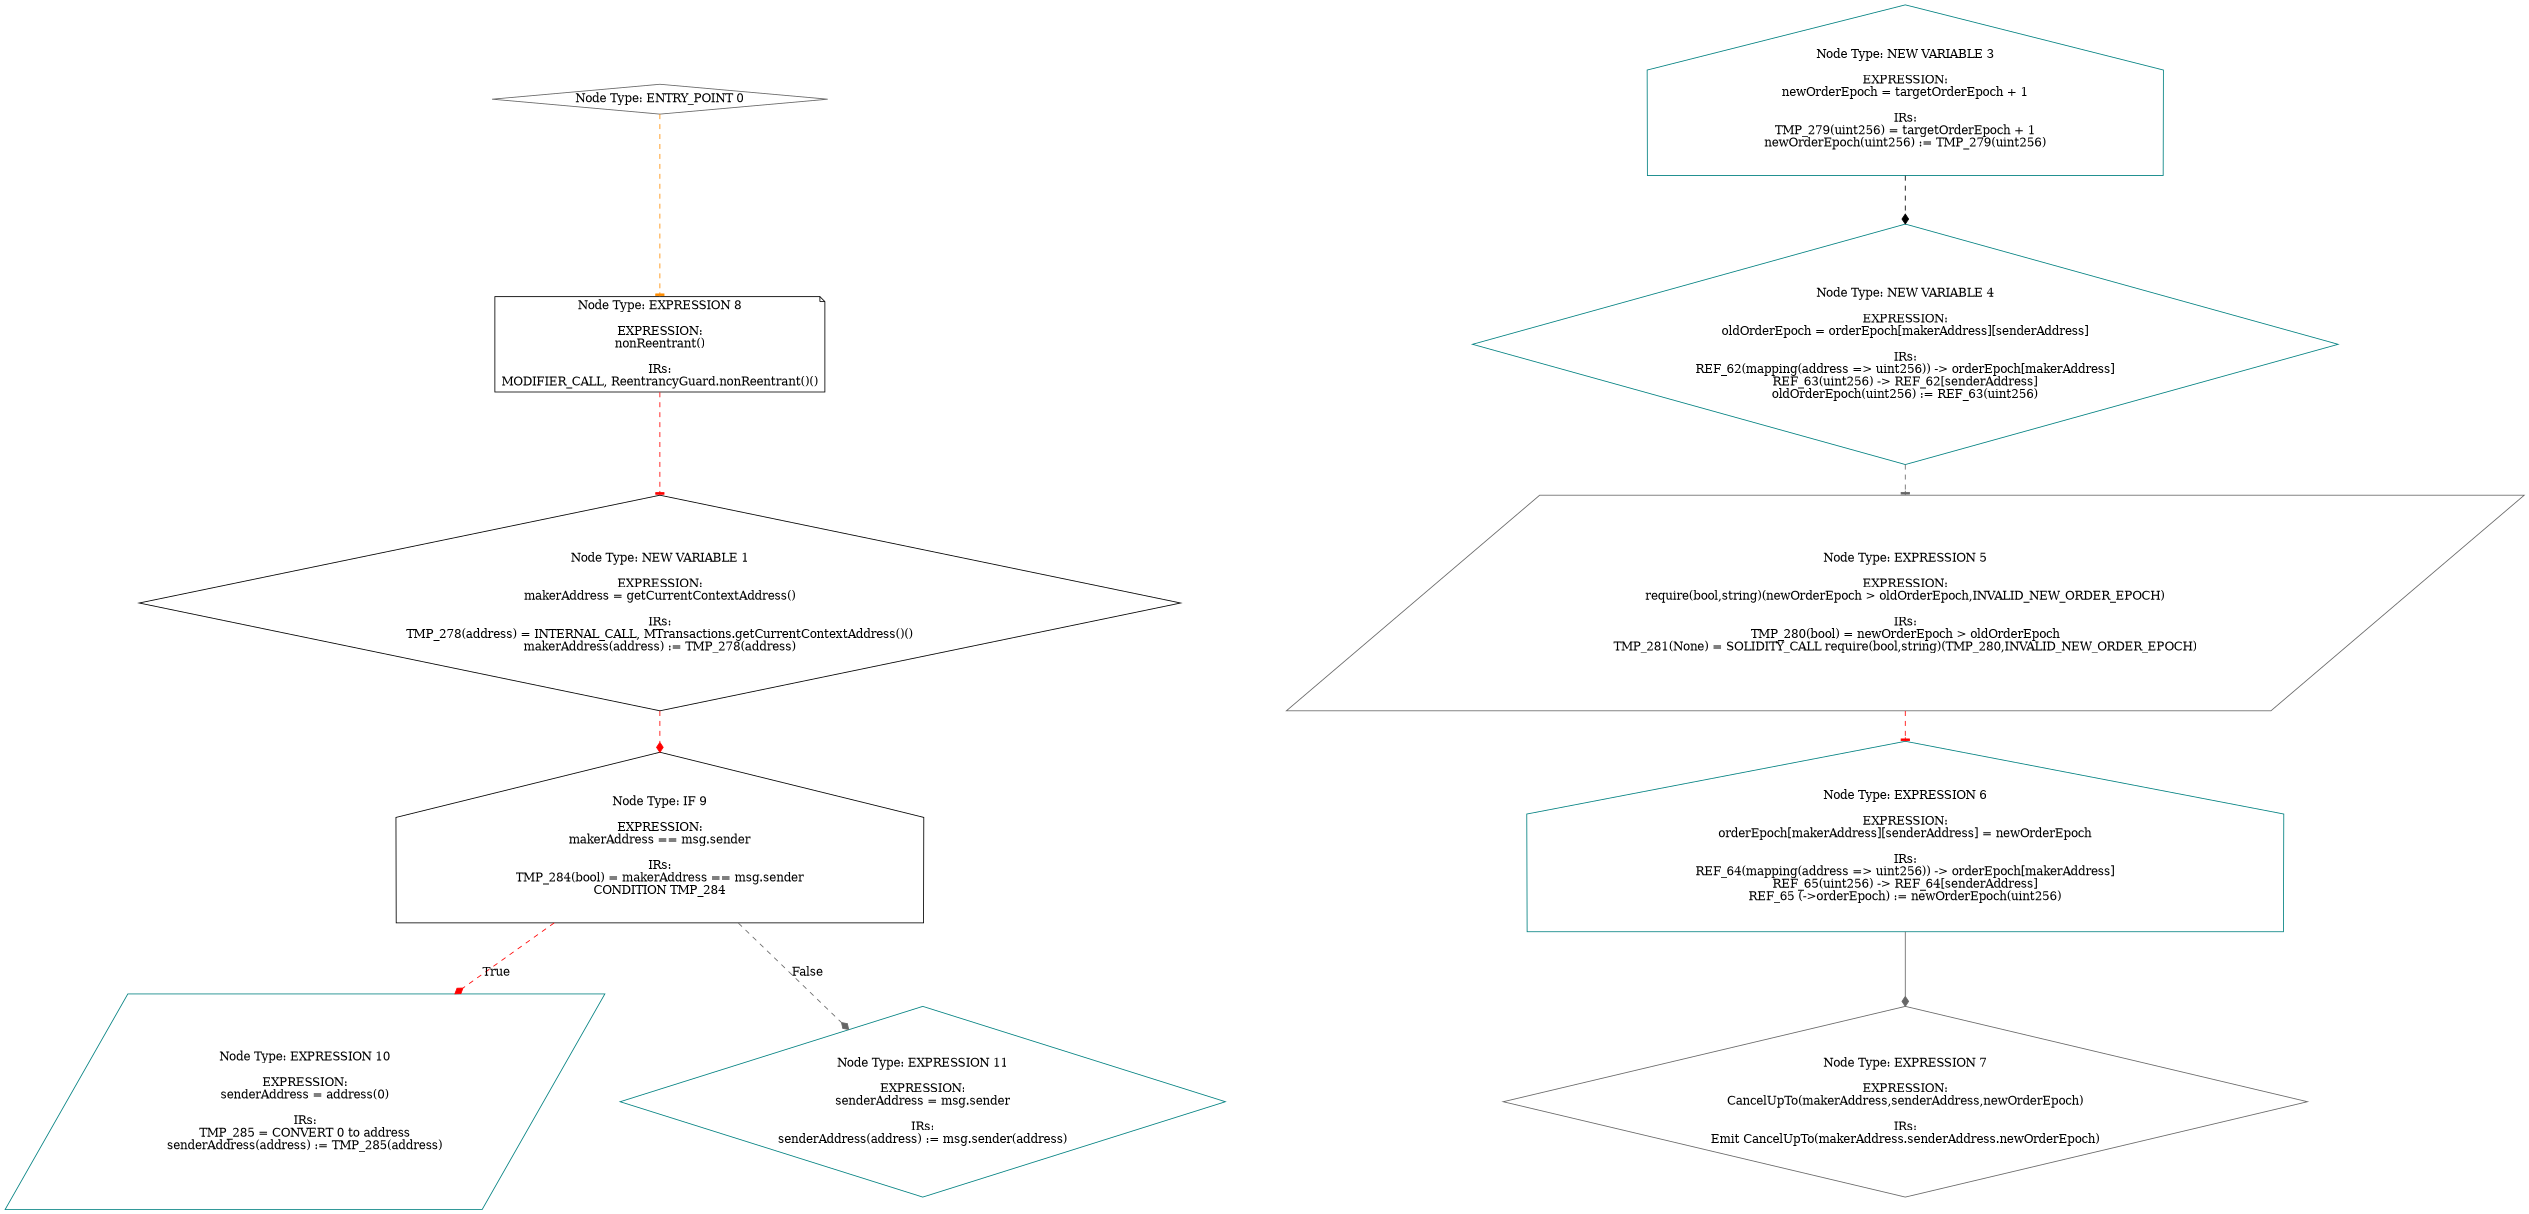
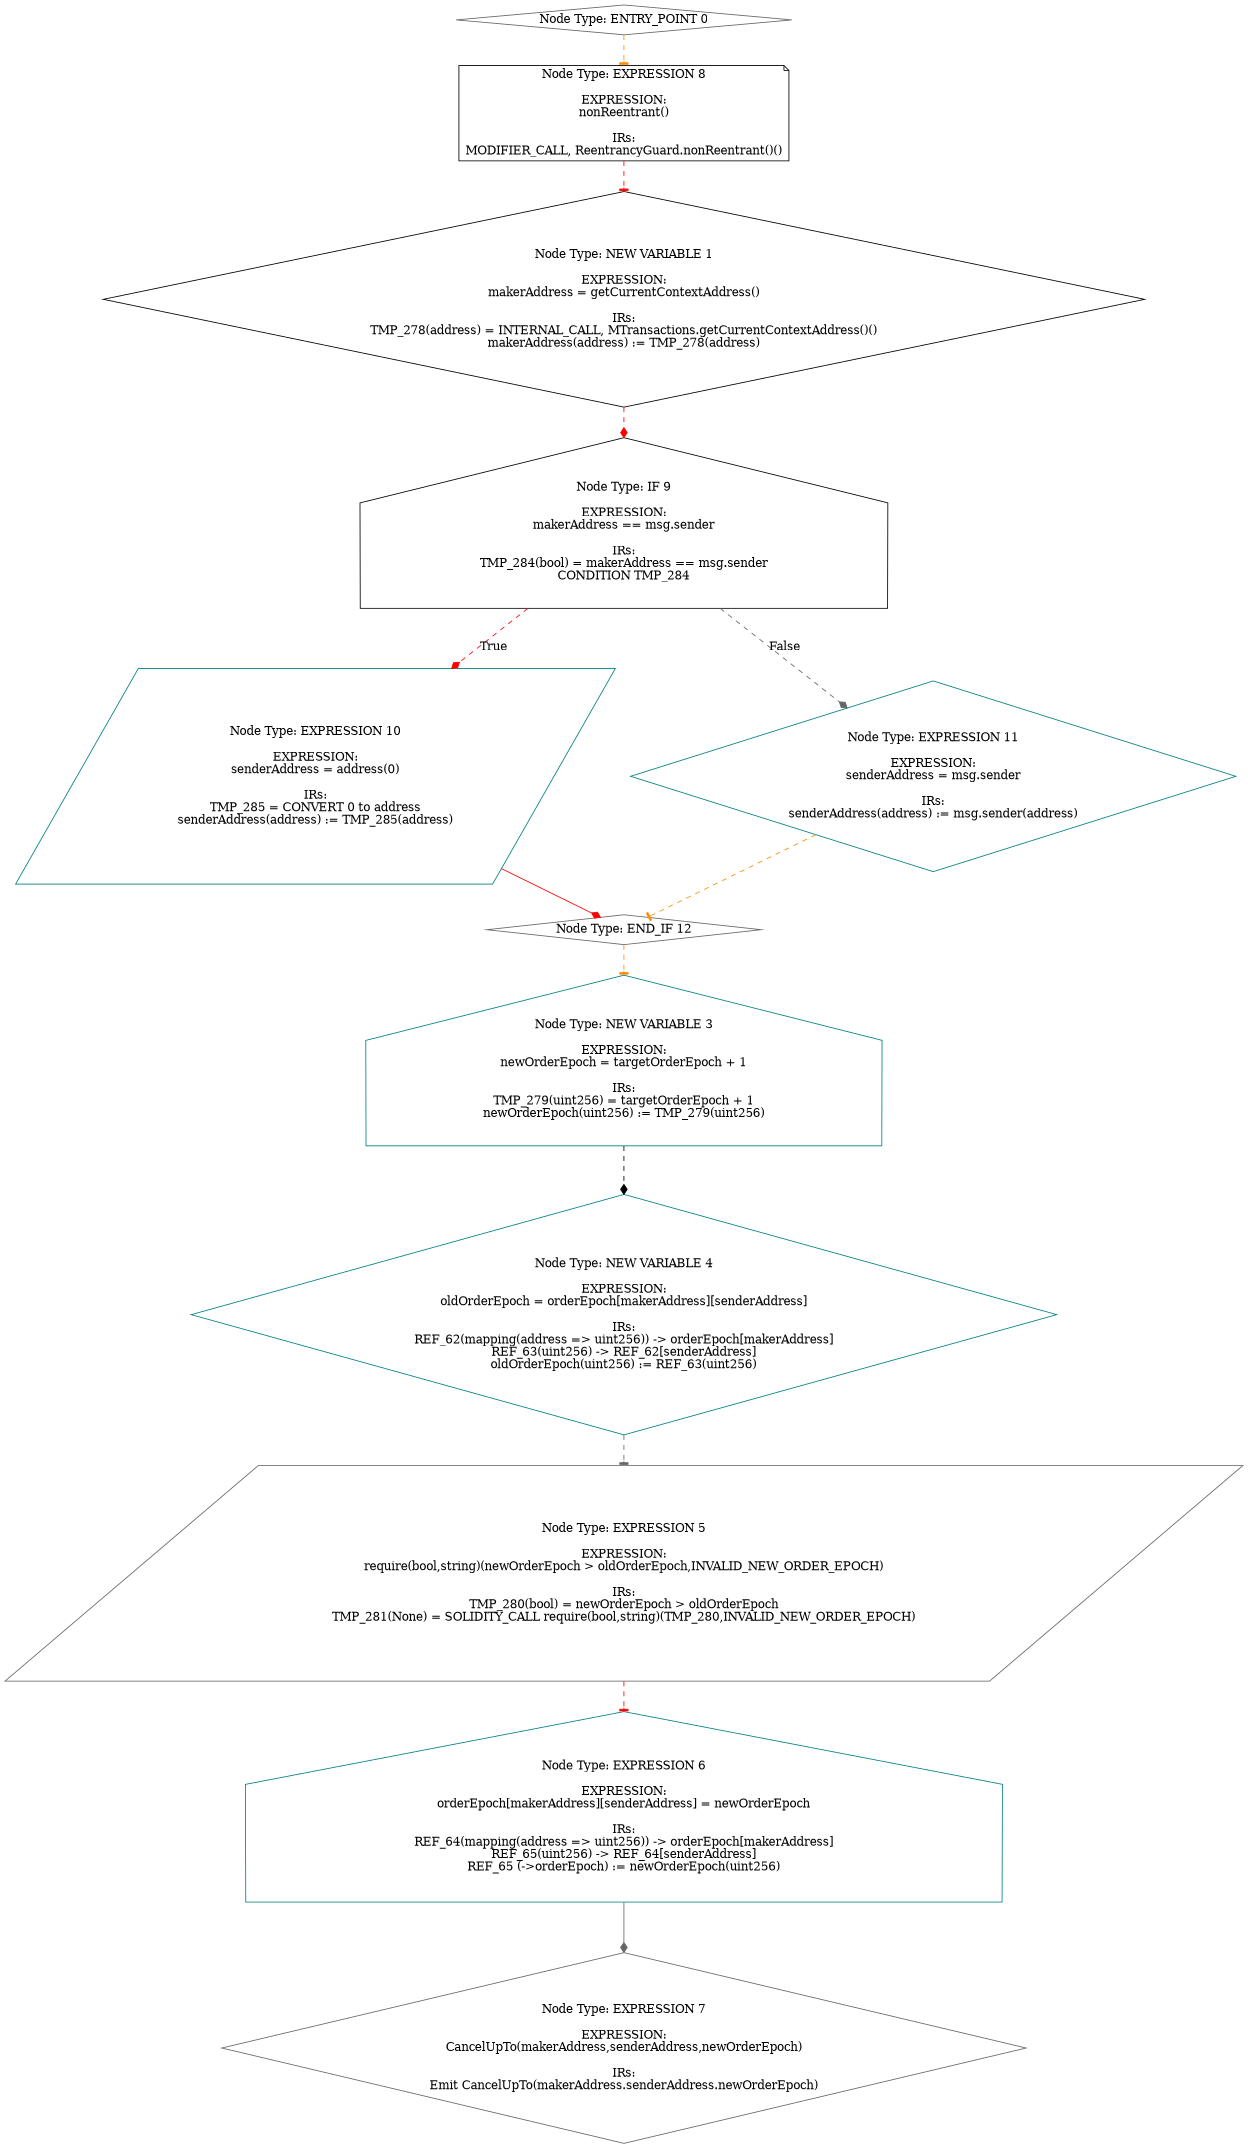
none -> (624, 930)
